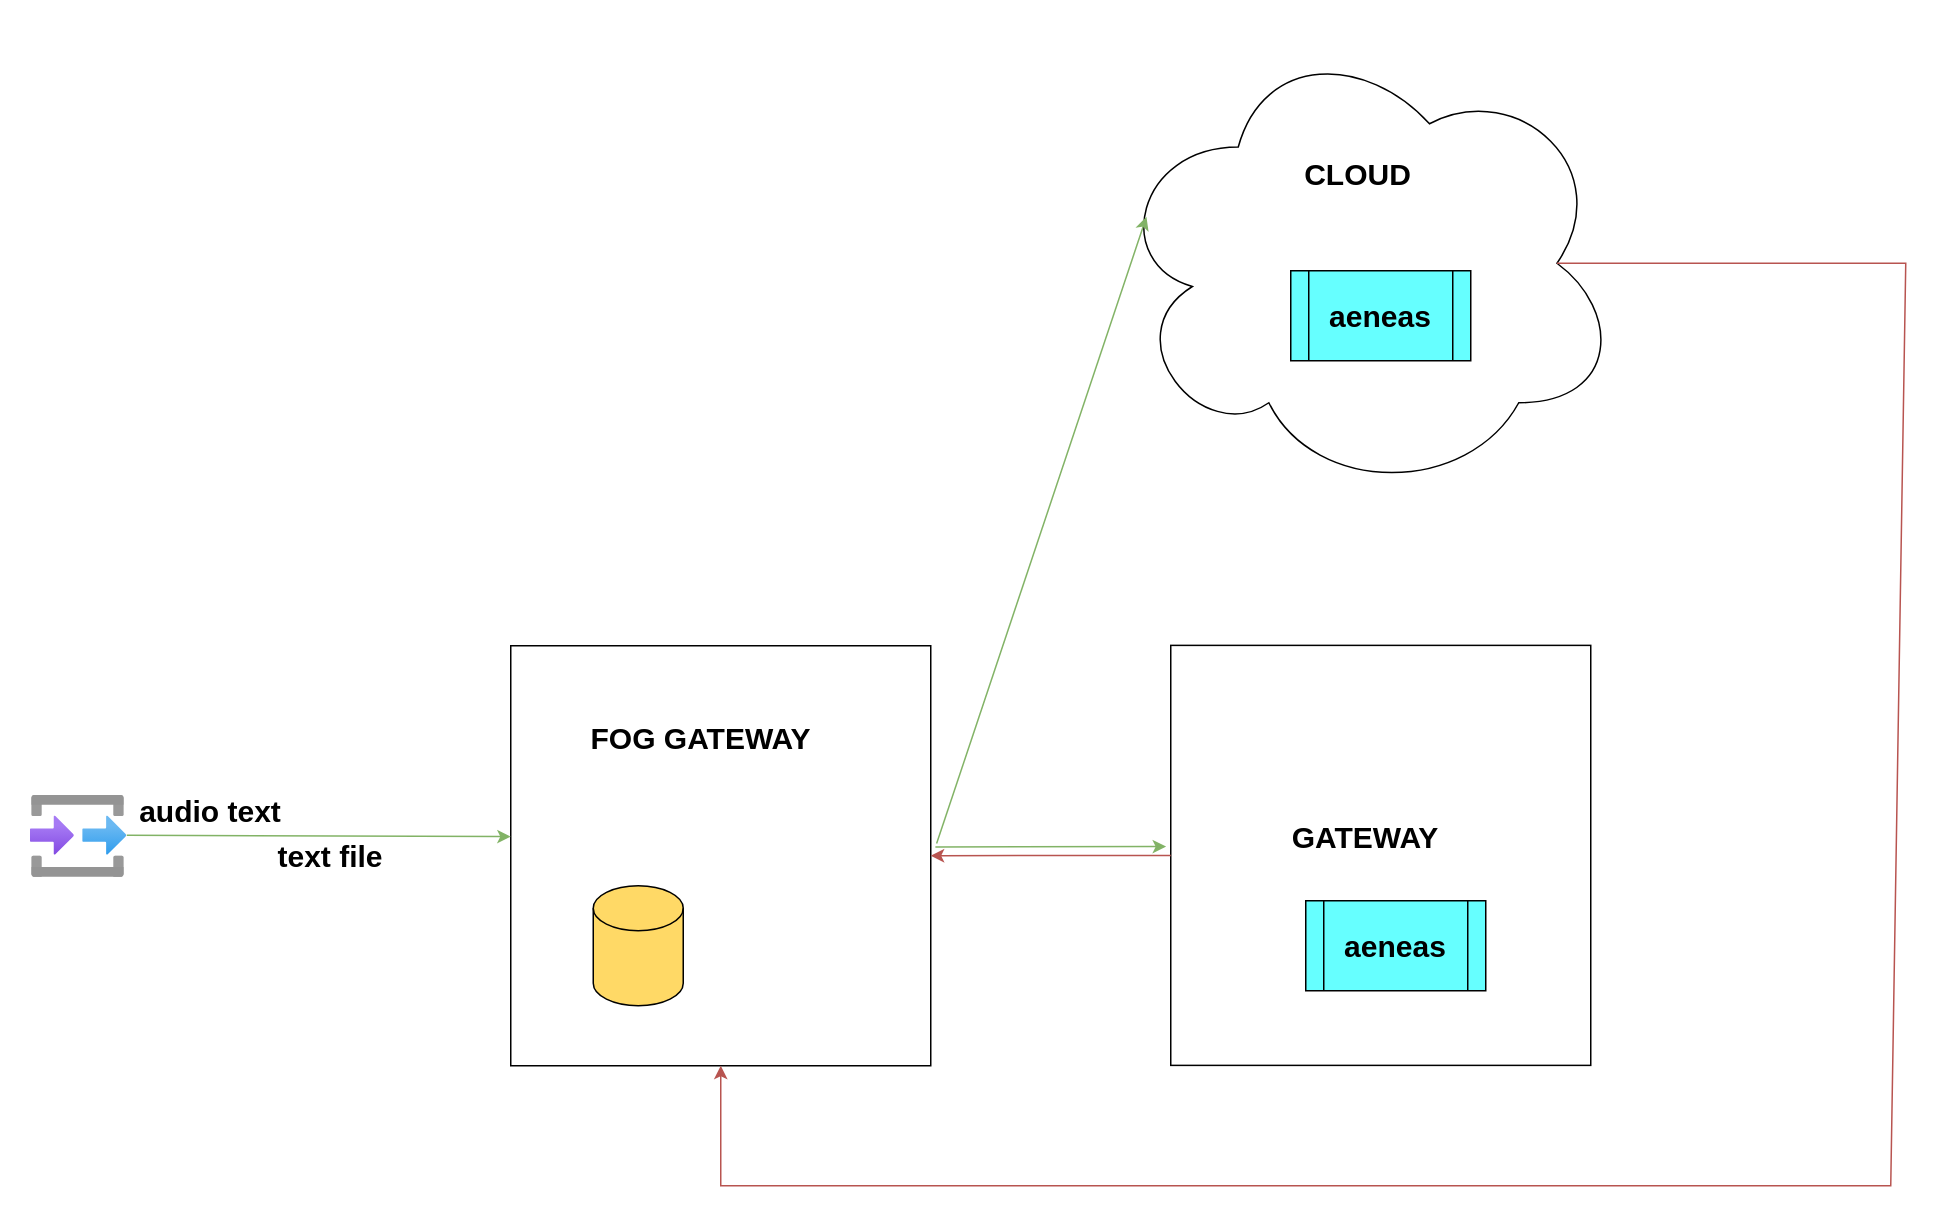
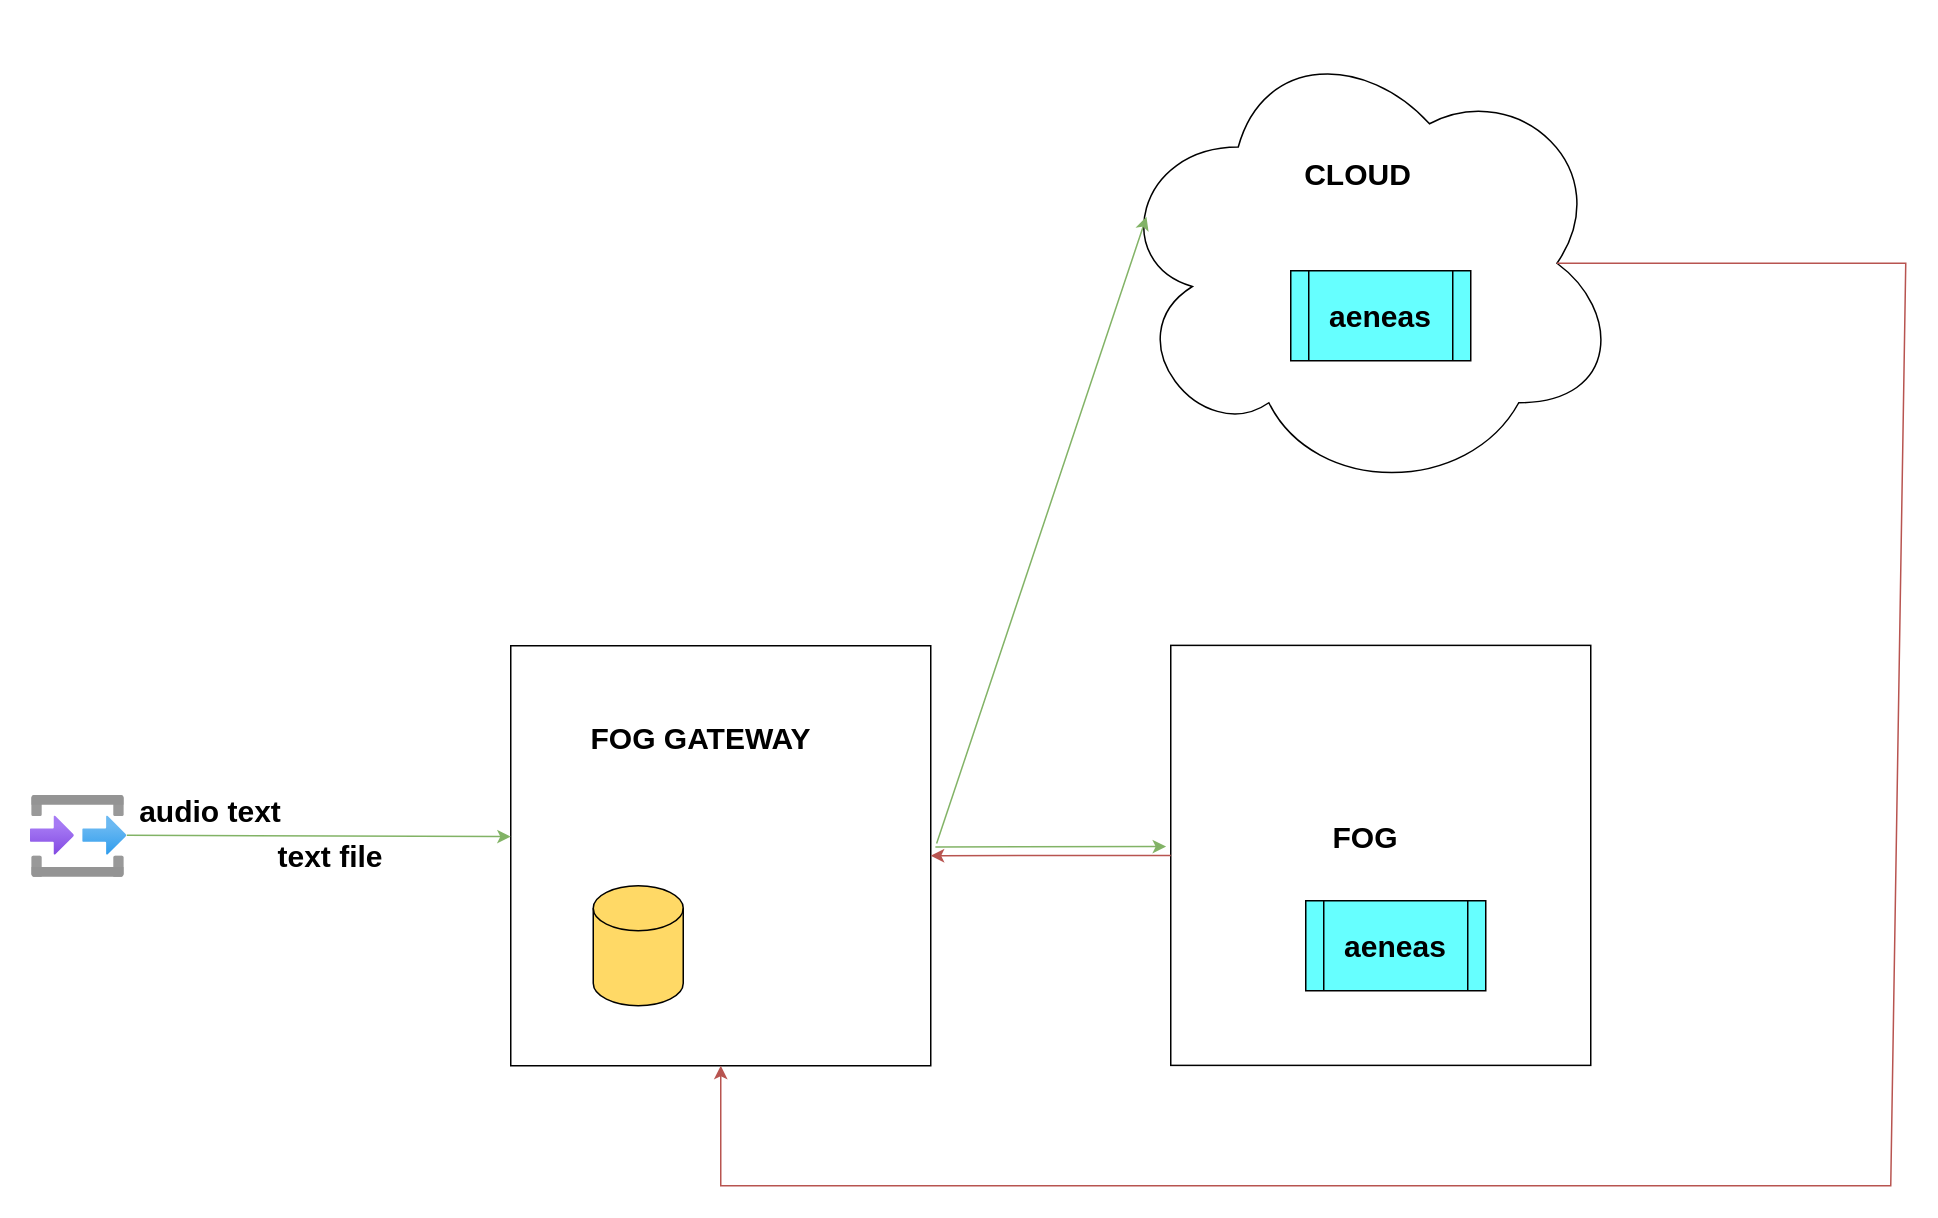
(1366, 836) -> (1366, 836)
